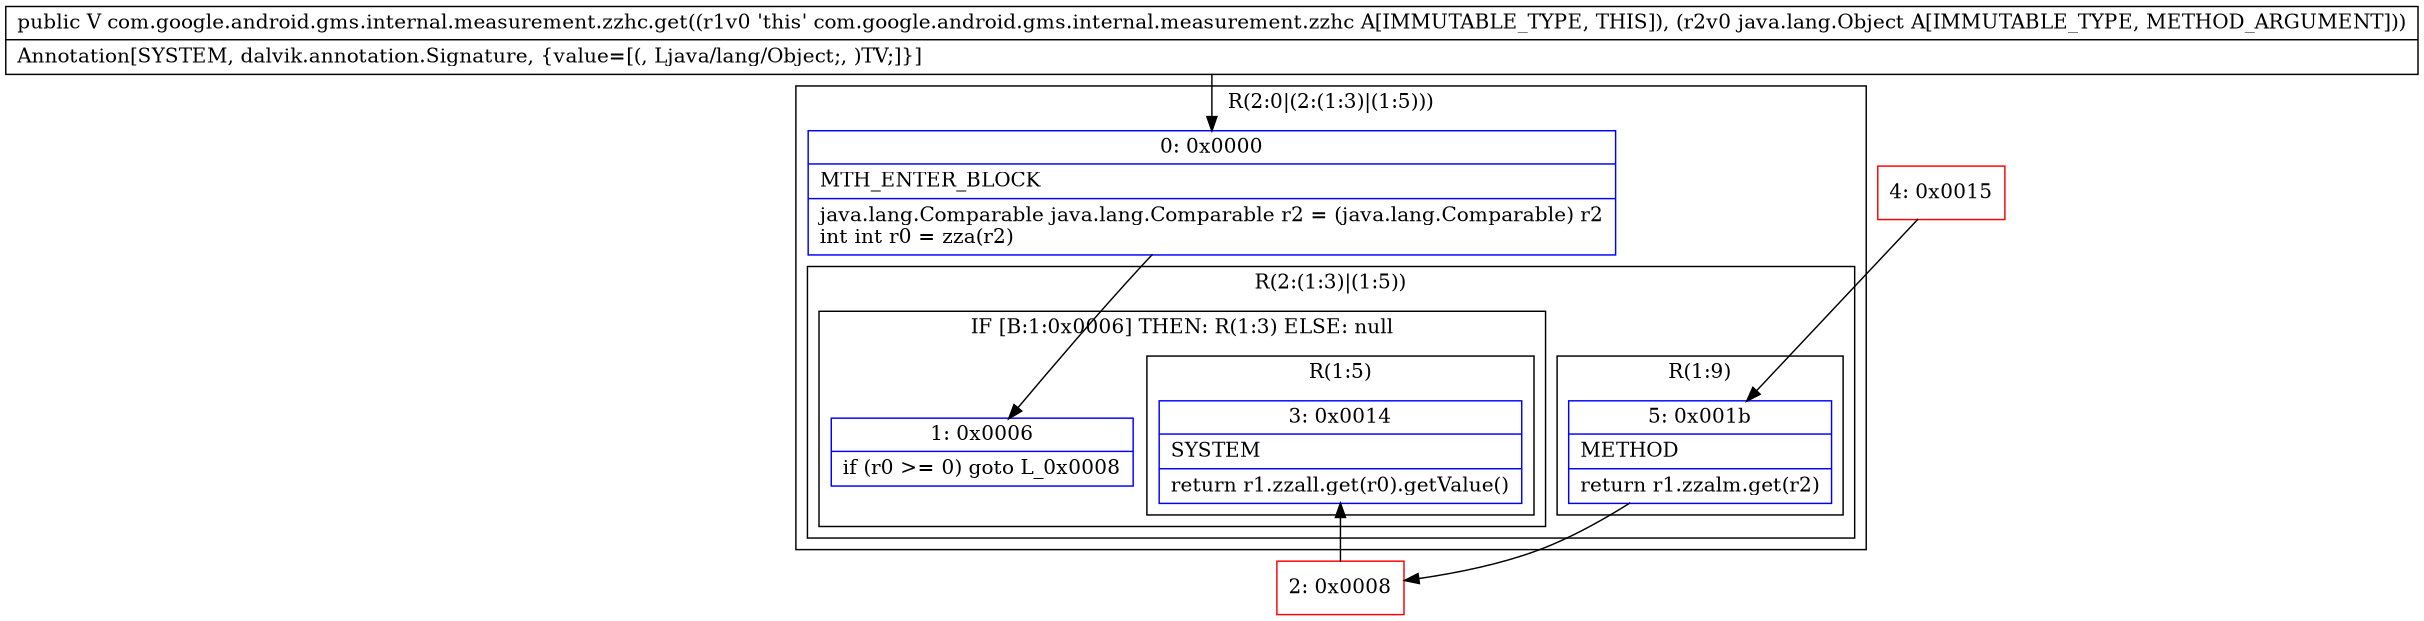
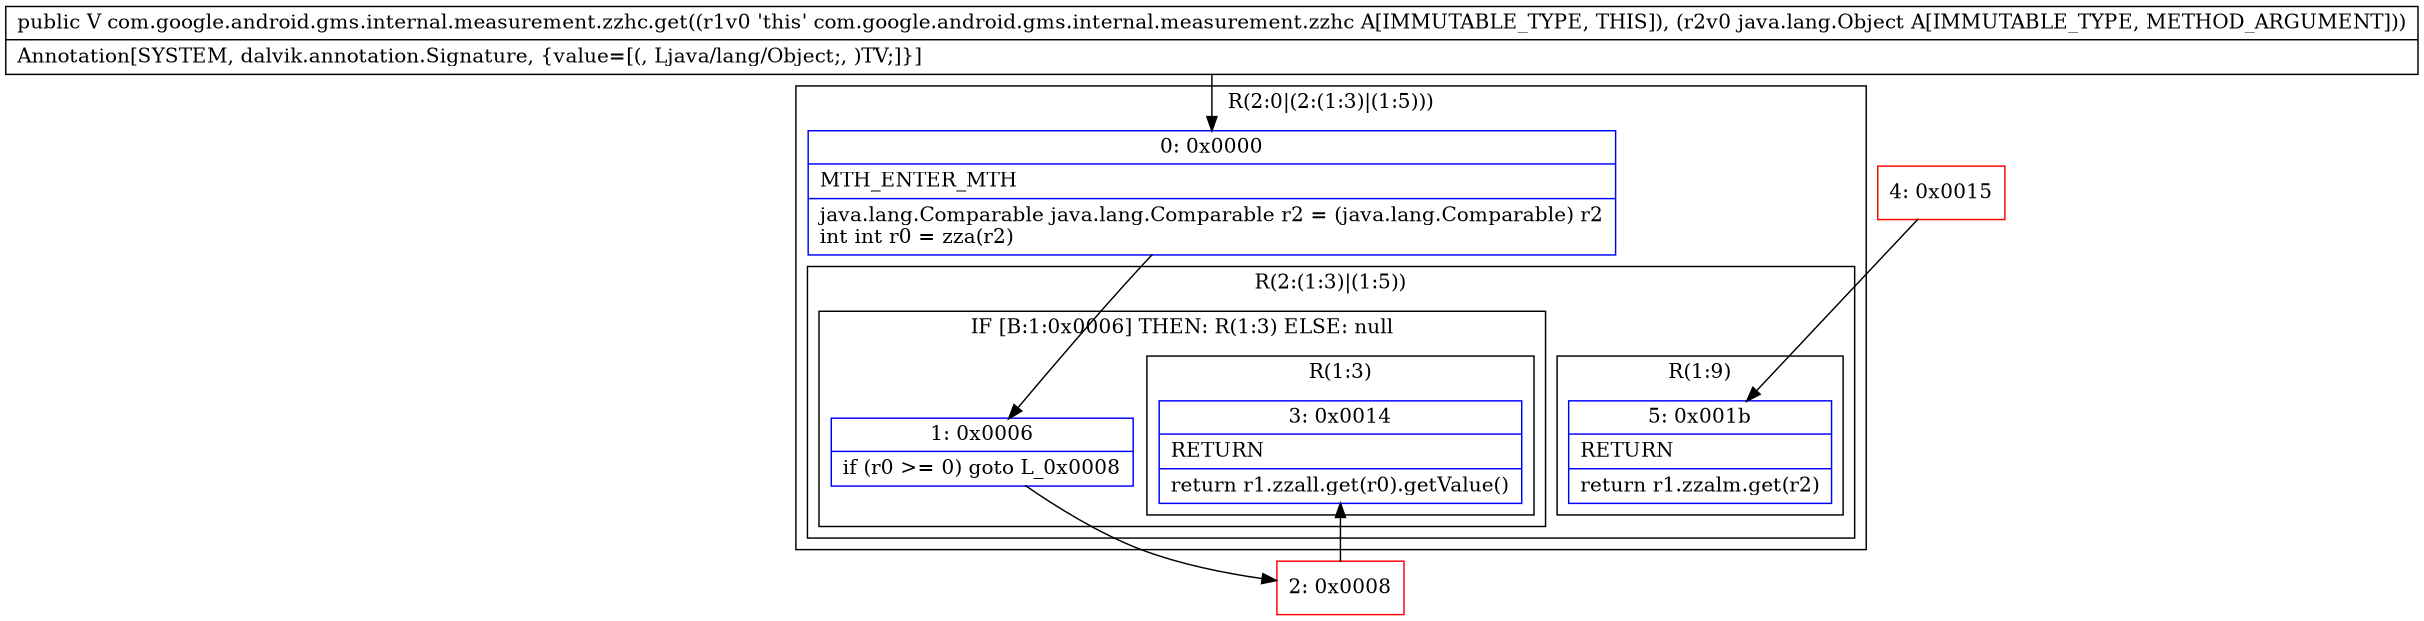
(931, 181) -> (919, 181)
(1340, 373) -> (1340, 373)
(1216, 451) -> (1218, 451)
(1630, 451) -> (1627, 451)
(1513, 559) -> (1168, 559)
